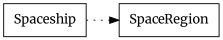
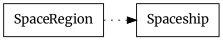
(98, 20) -> (115, 20)
